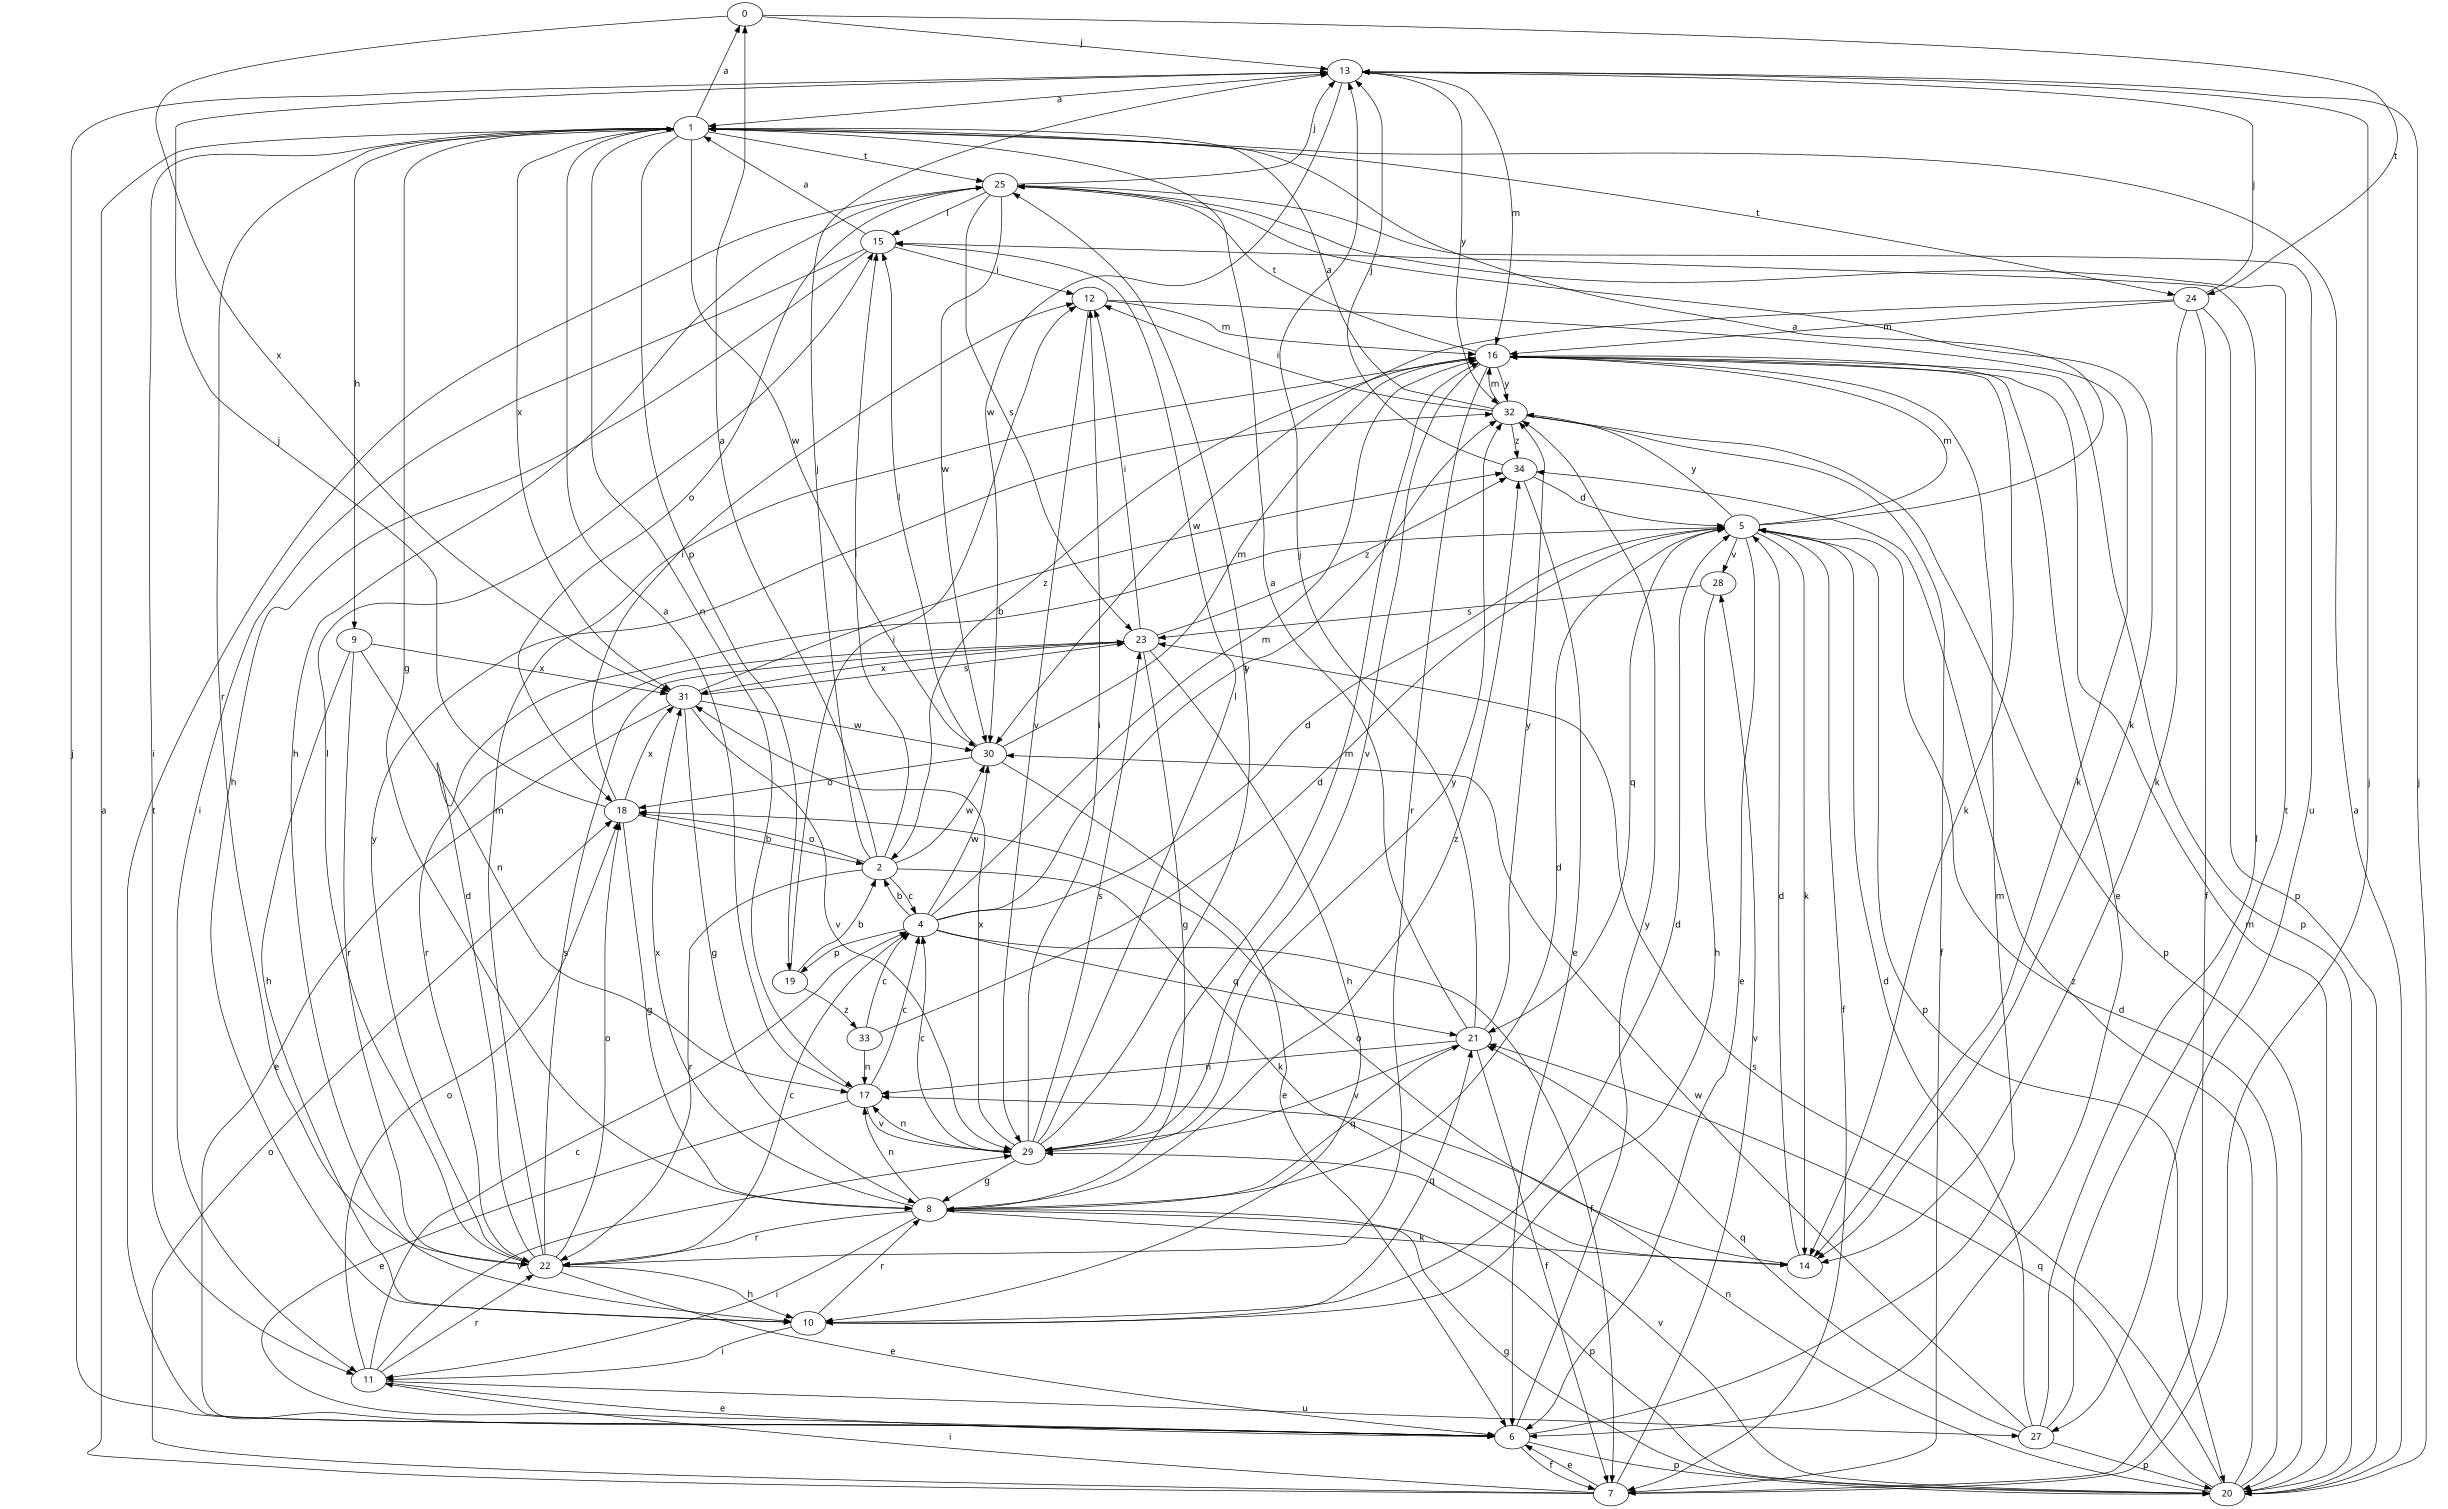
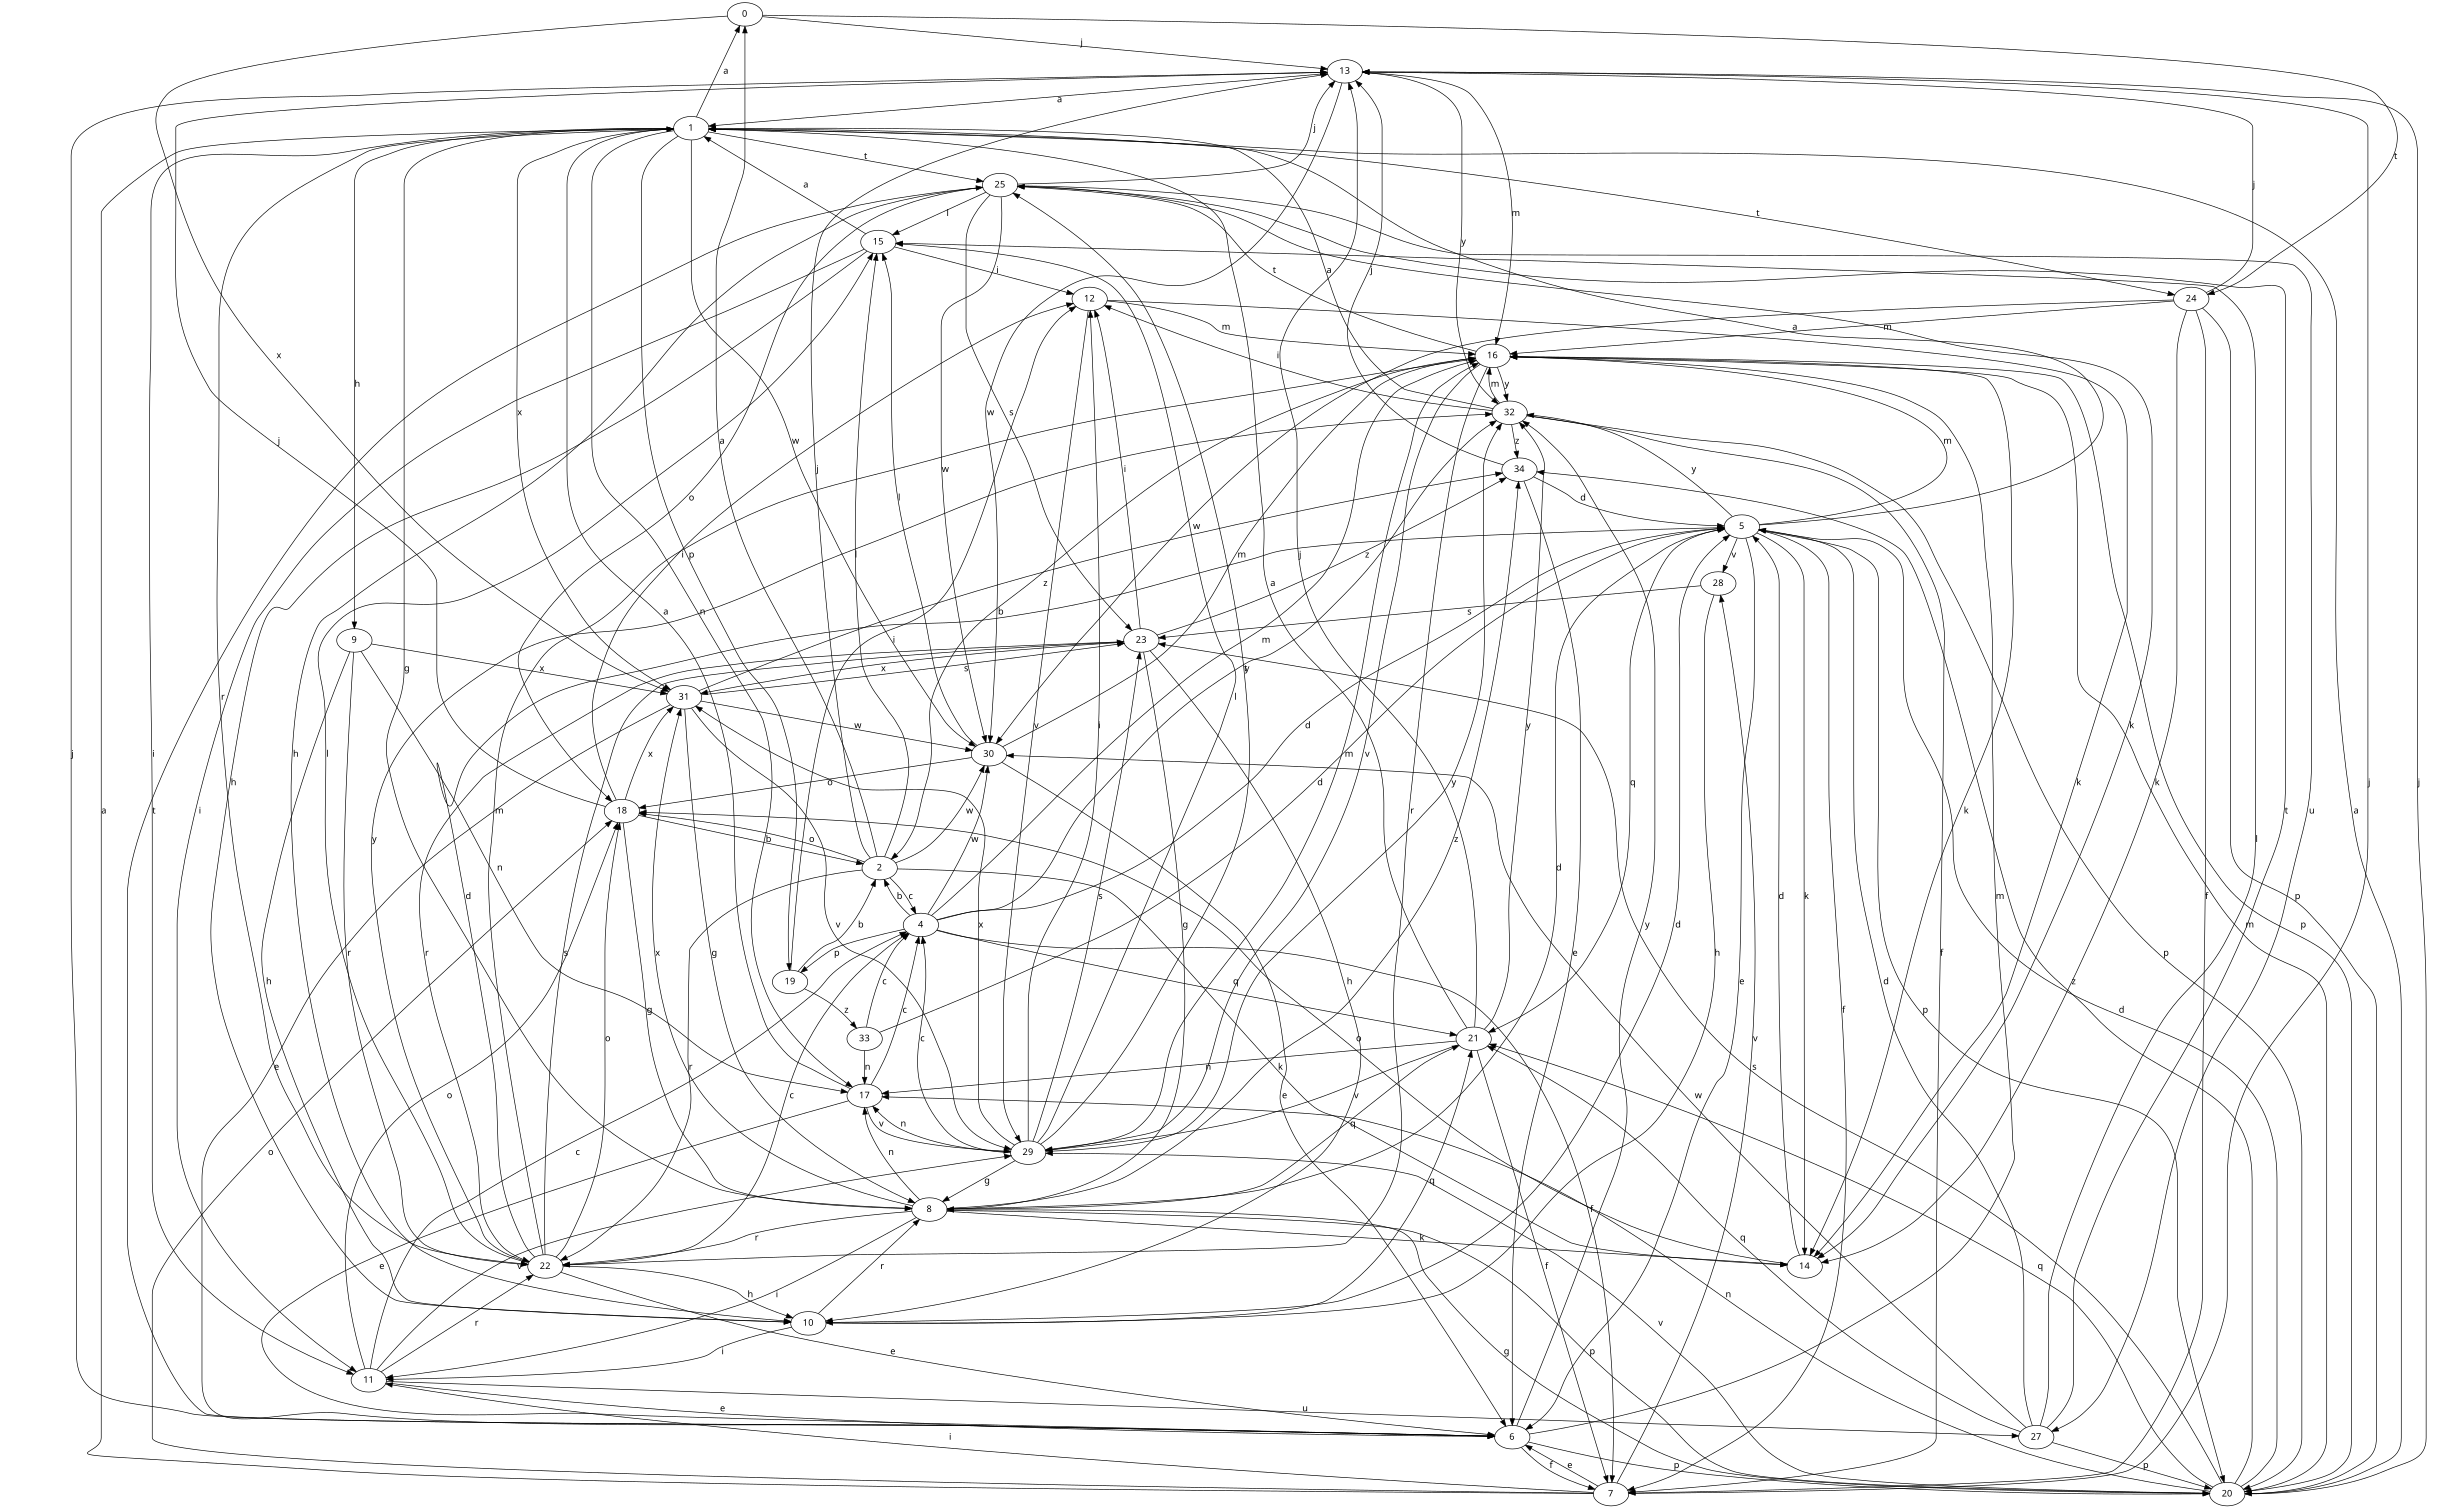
(2103, 843) -> none
